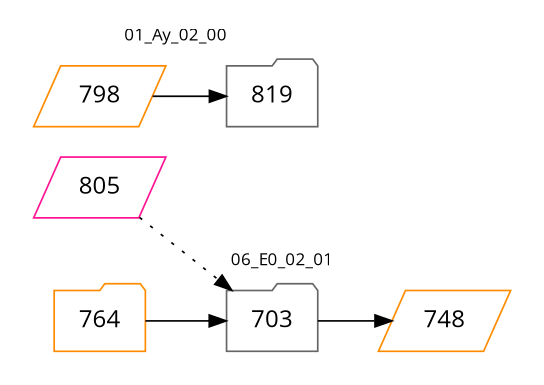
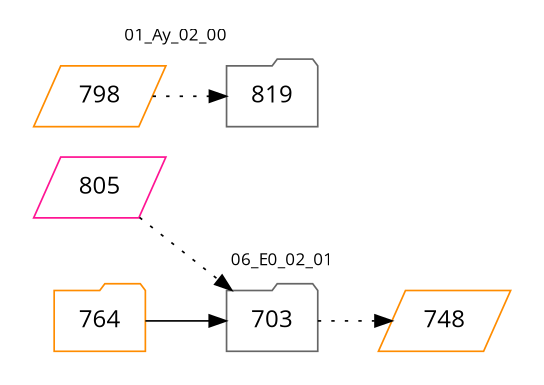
(181, 96) -> (181, 96)
(346, 321) -> (346, 321)
